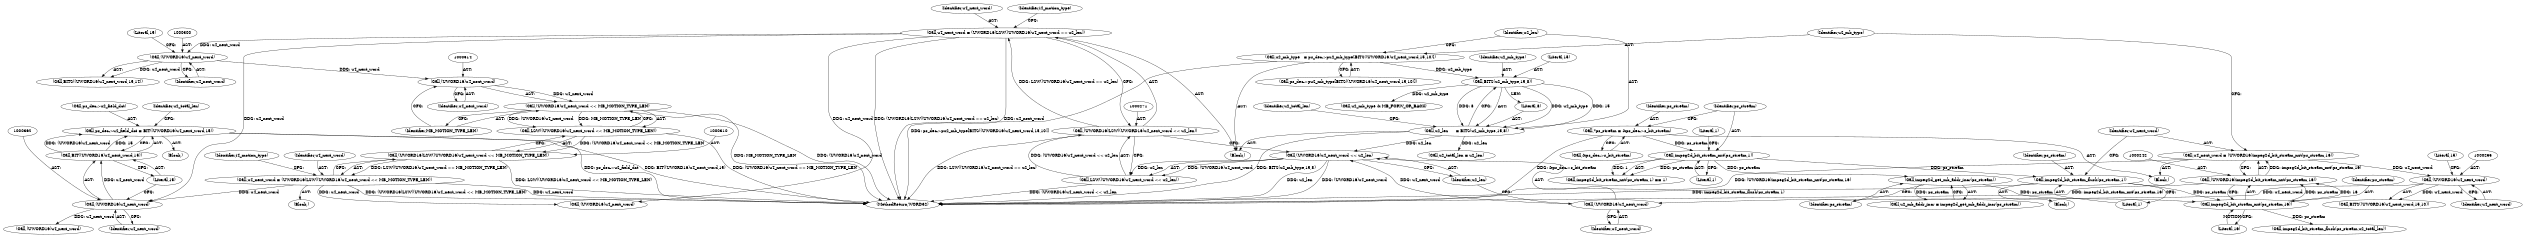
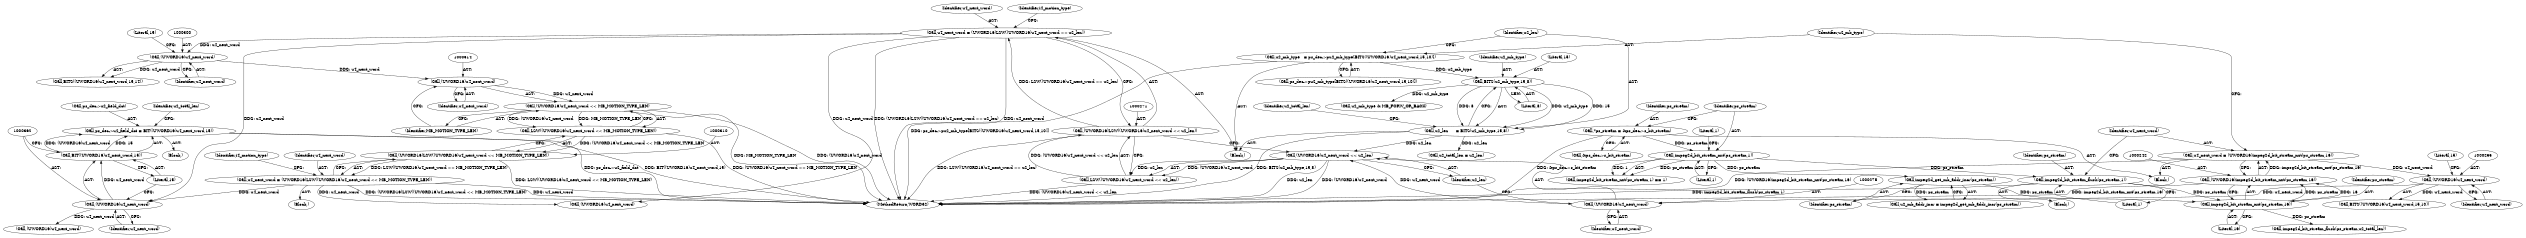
(1507, 119) -> (1524, 94)
(135, 145) -> (38, 148)
none -> (1868, 180)
(2234, 217) -> (2234, 217)
